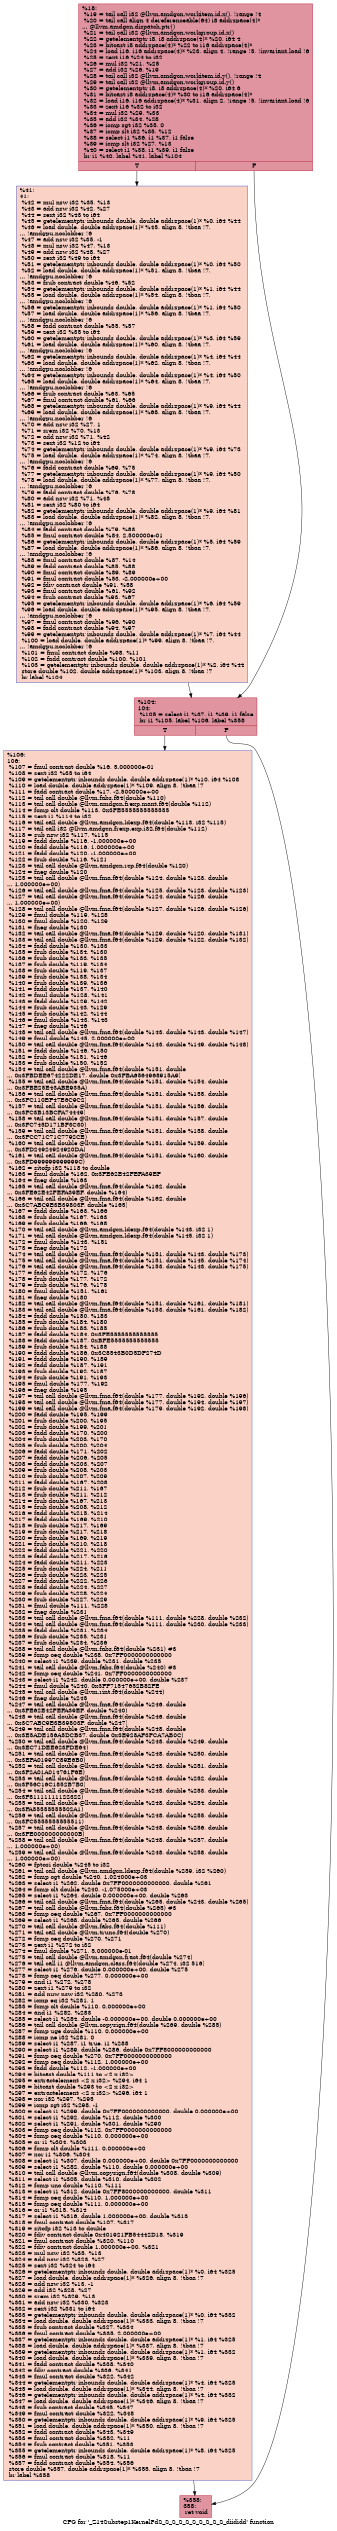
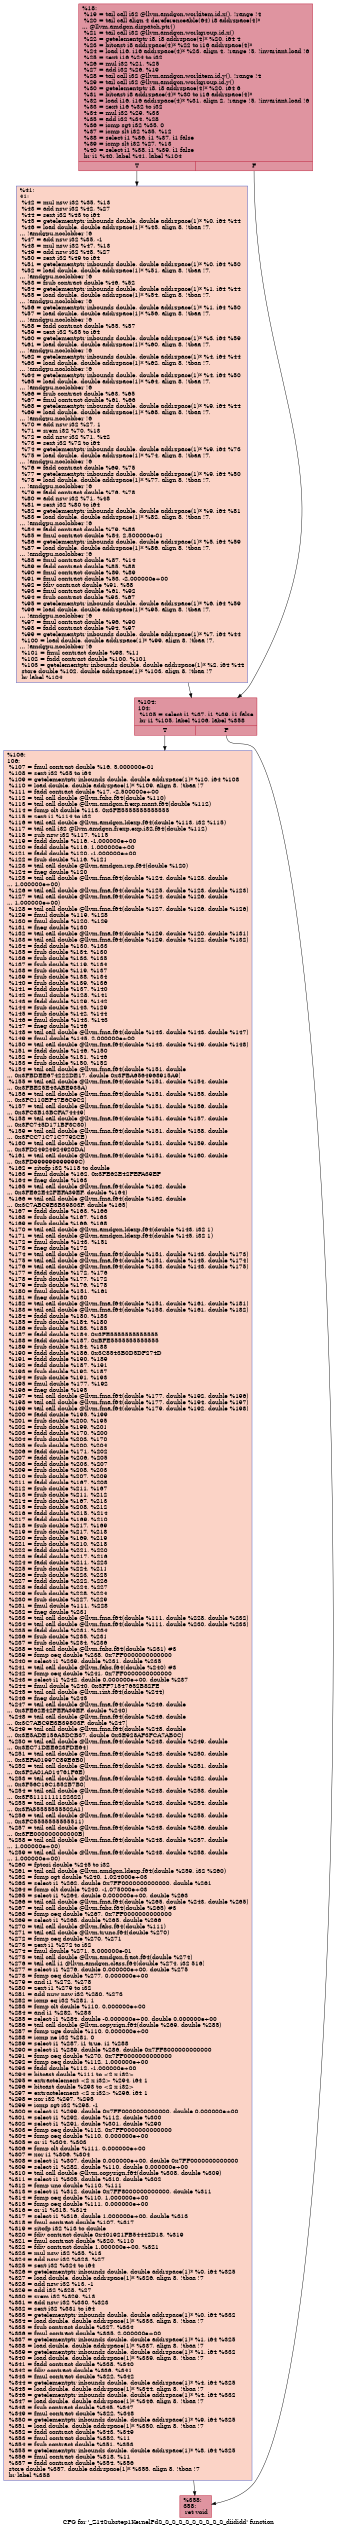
(60, 443) -> (60, 443)
